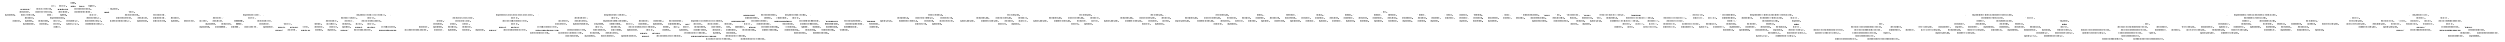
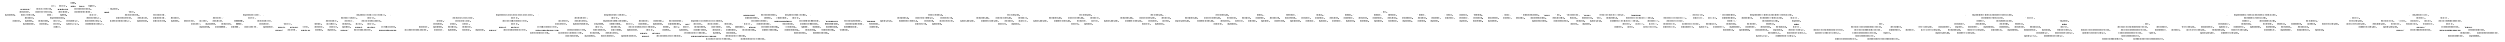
(738, 21) -> none
none -> (196, 24)
